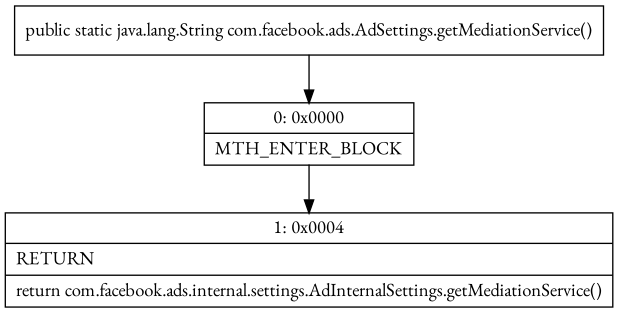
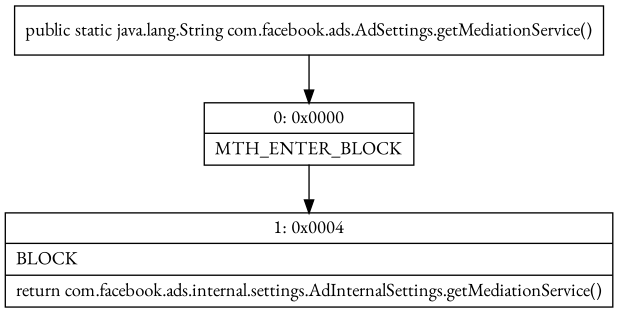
(56, 259) -> (47, 259)
